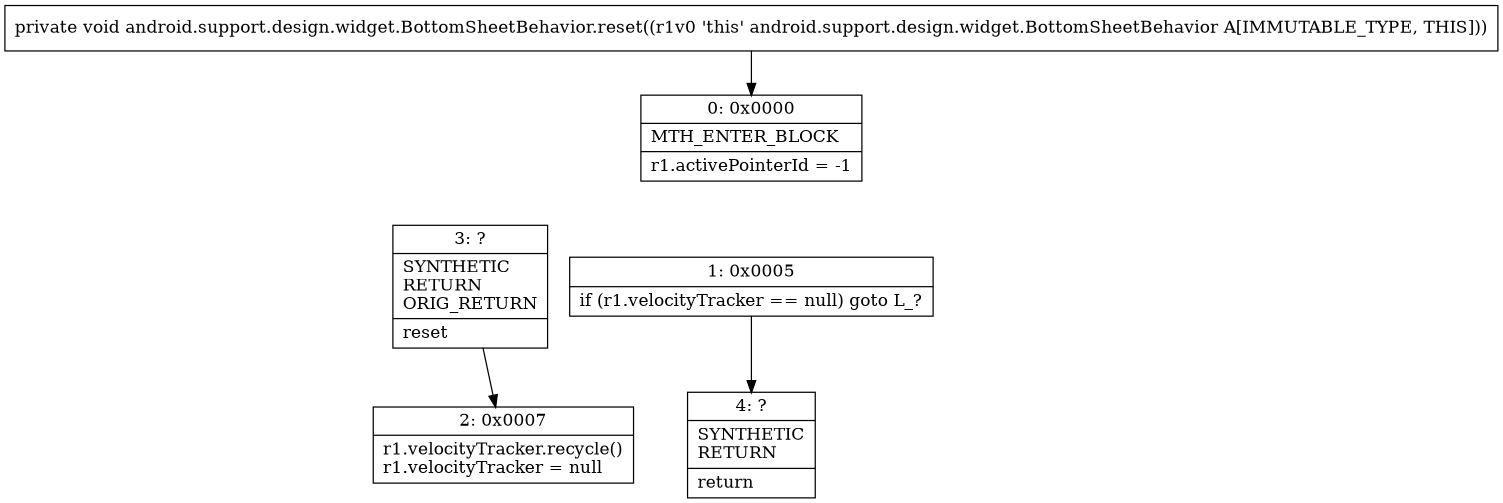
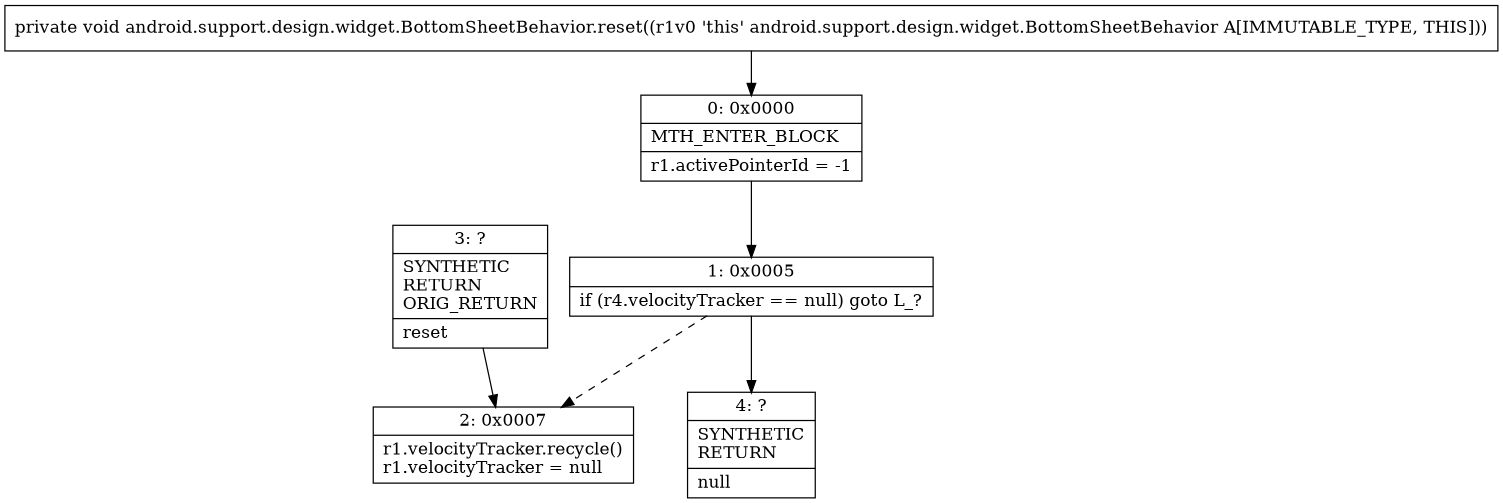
none -> (751, 213)
(751, 301) -> (751, 301)
none -> (640, 358)
(726, 483) -> (715, 483)
